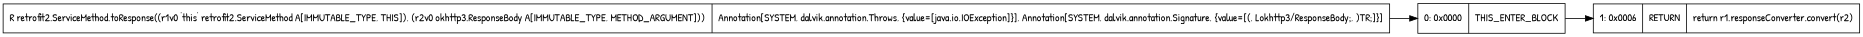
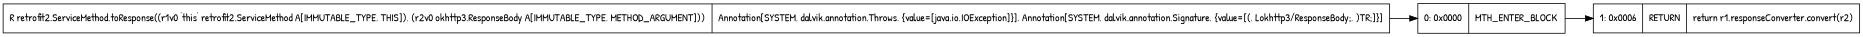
(1517, 18) -> (1517, 18)
